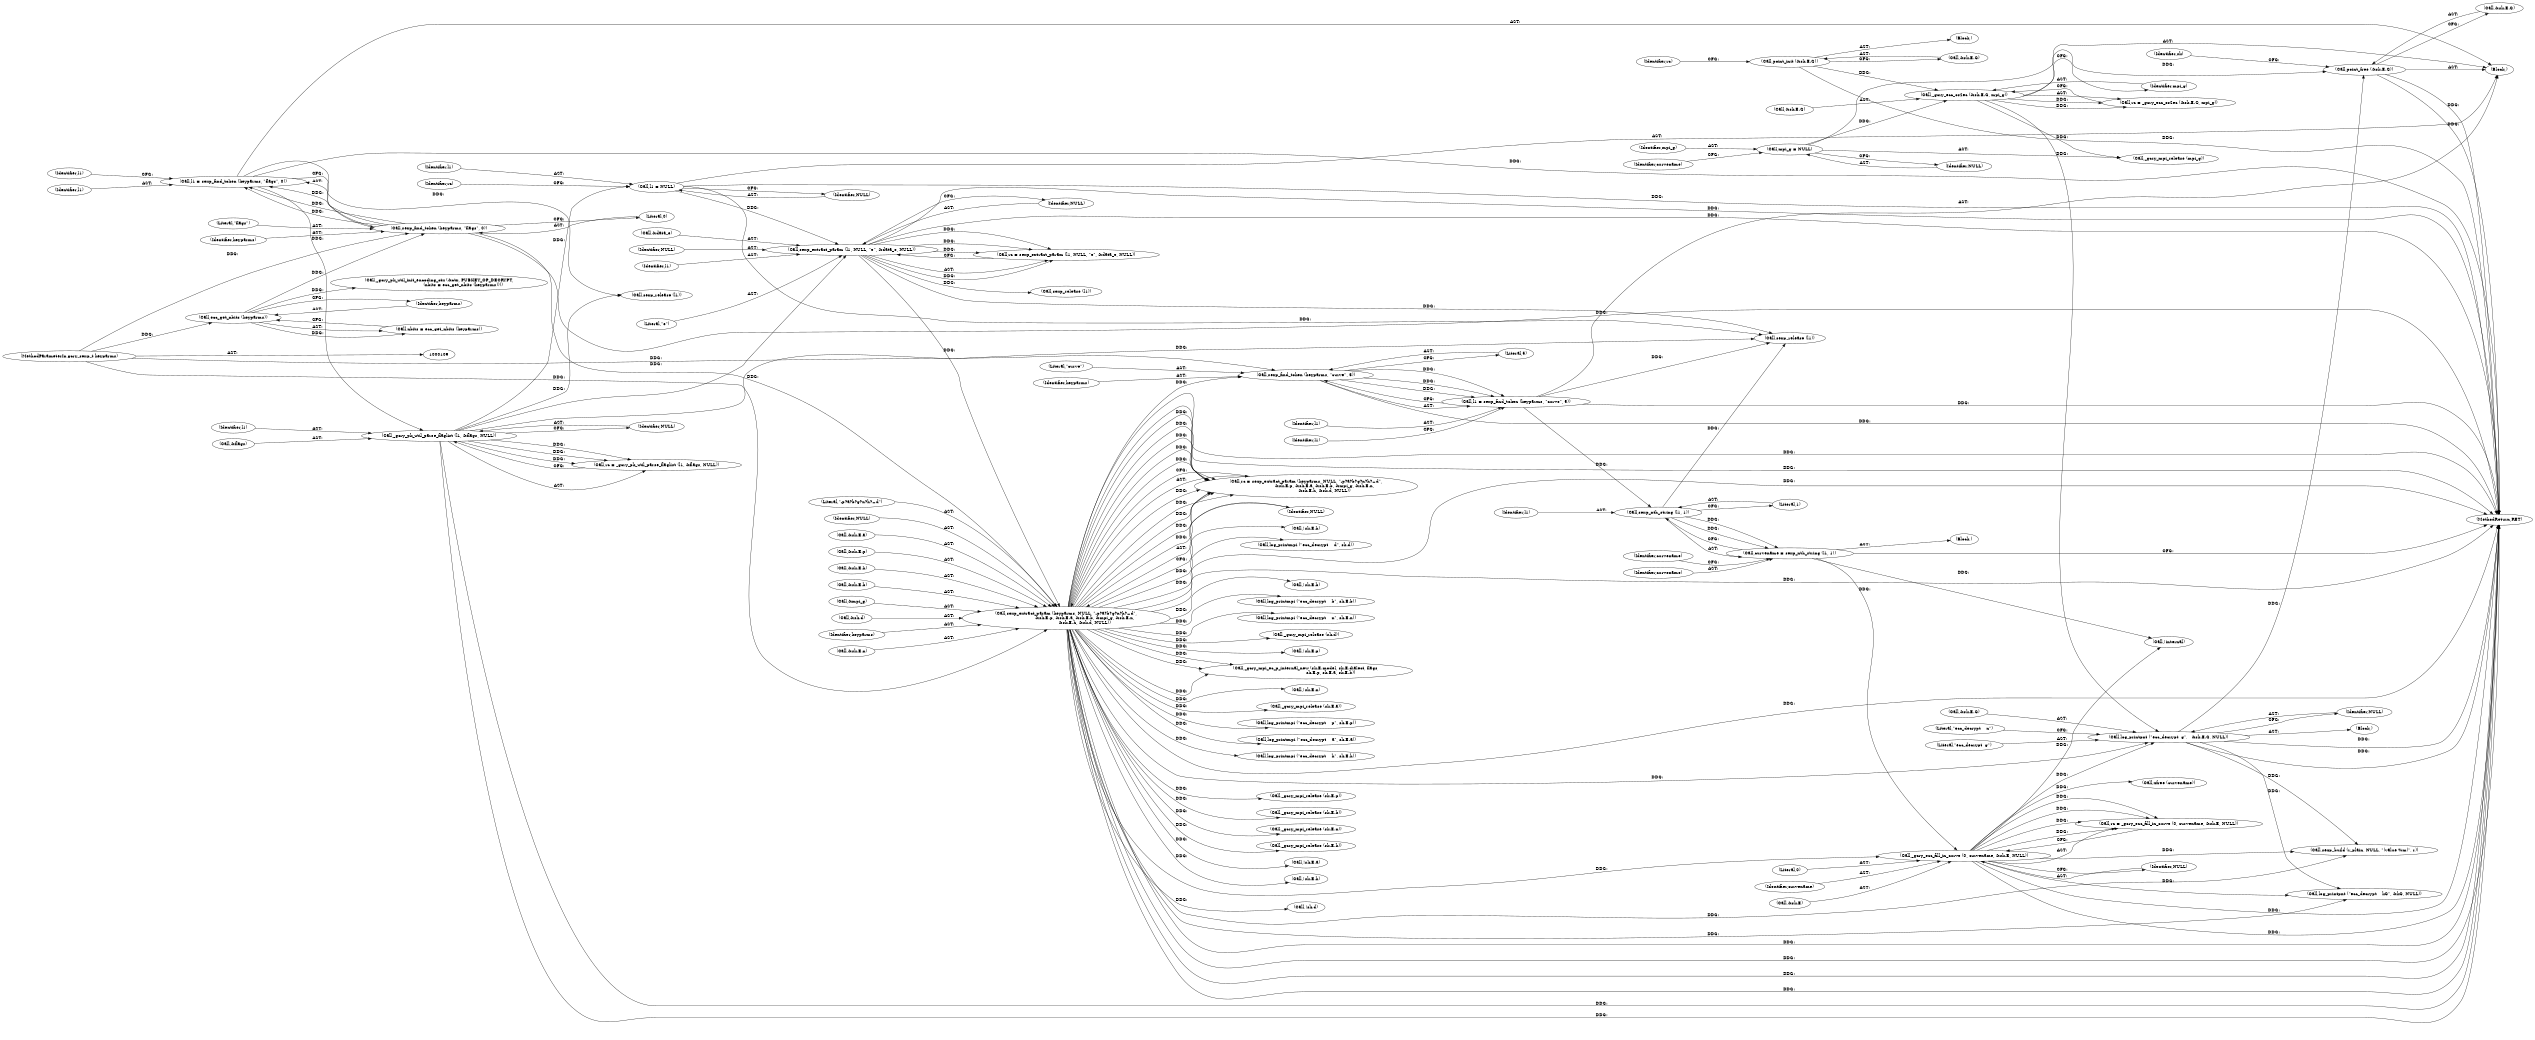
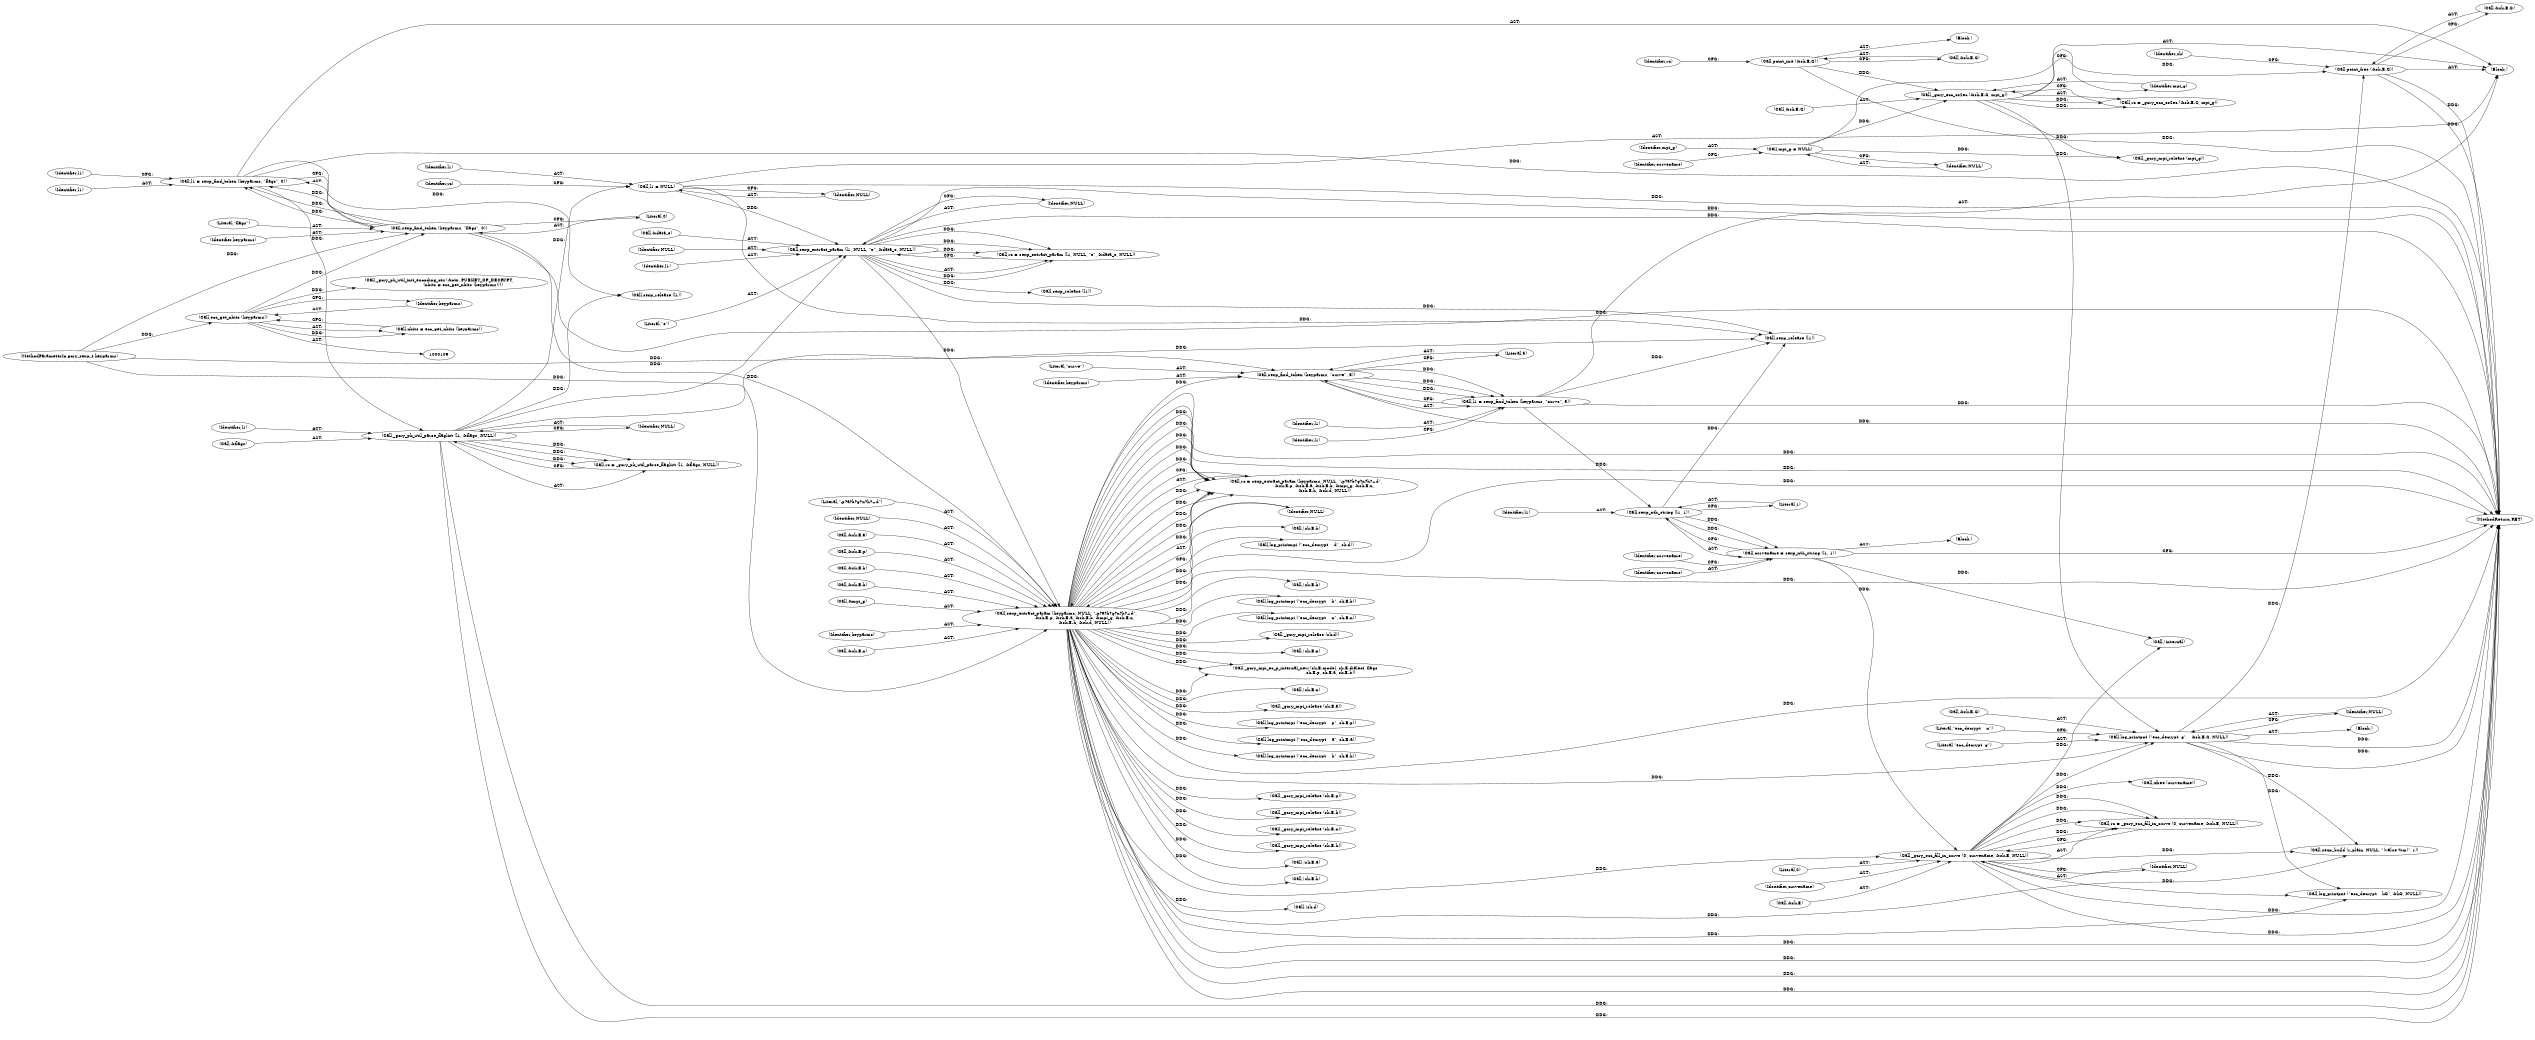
(1964, 149) -> (1964, 149)
(278, 355) -> (332, 346)
(852, 618) -> none
